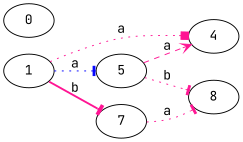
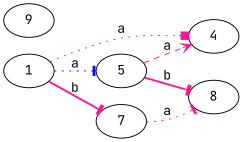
(29, 21) -> (29, 21)
(165, 84) -> (165, 84)
